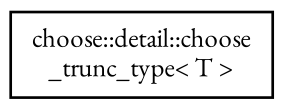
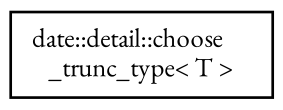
(142, 55) -> (142, 55)
